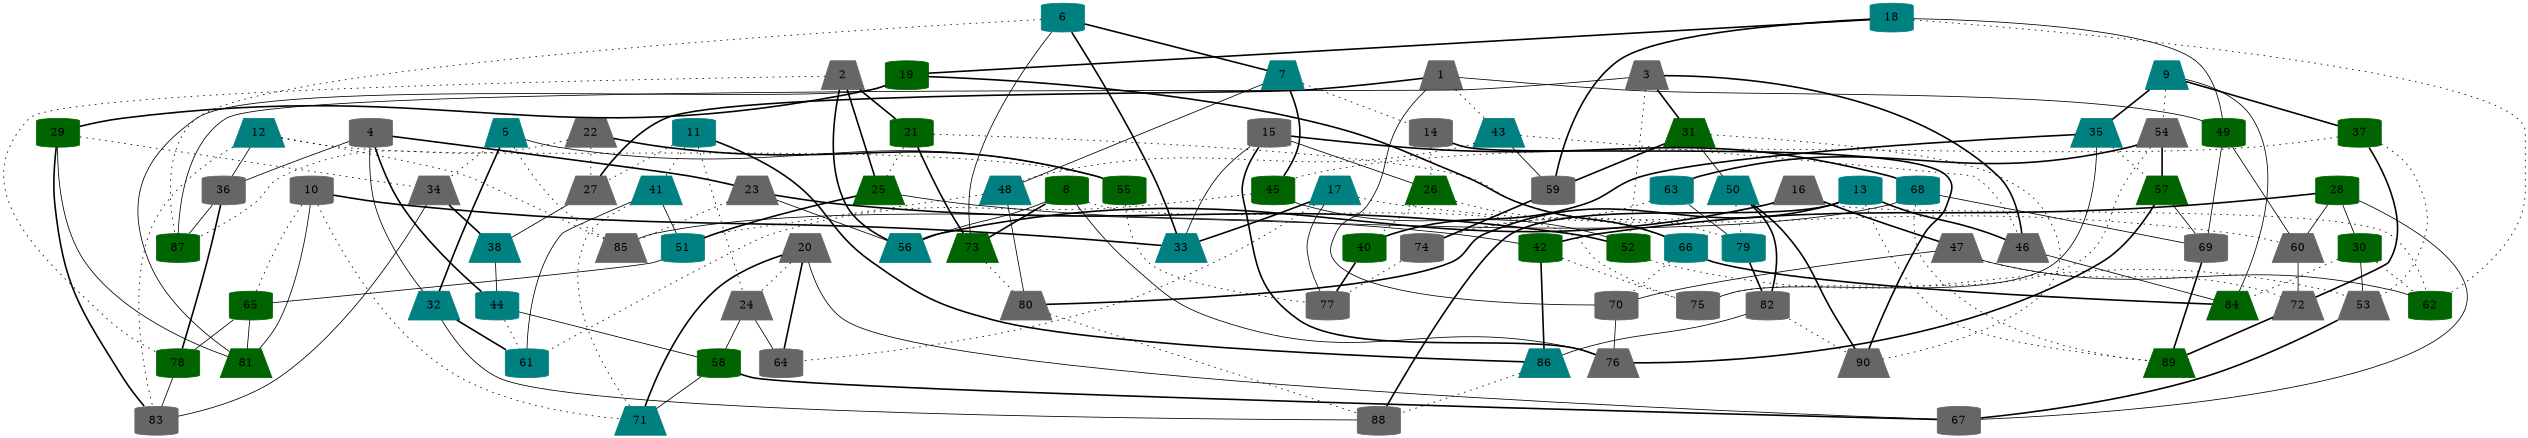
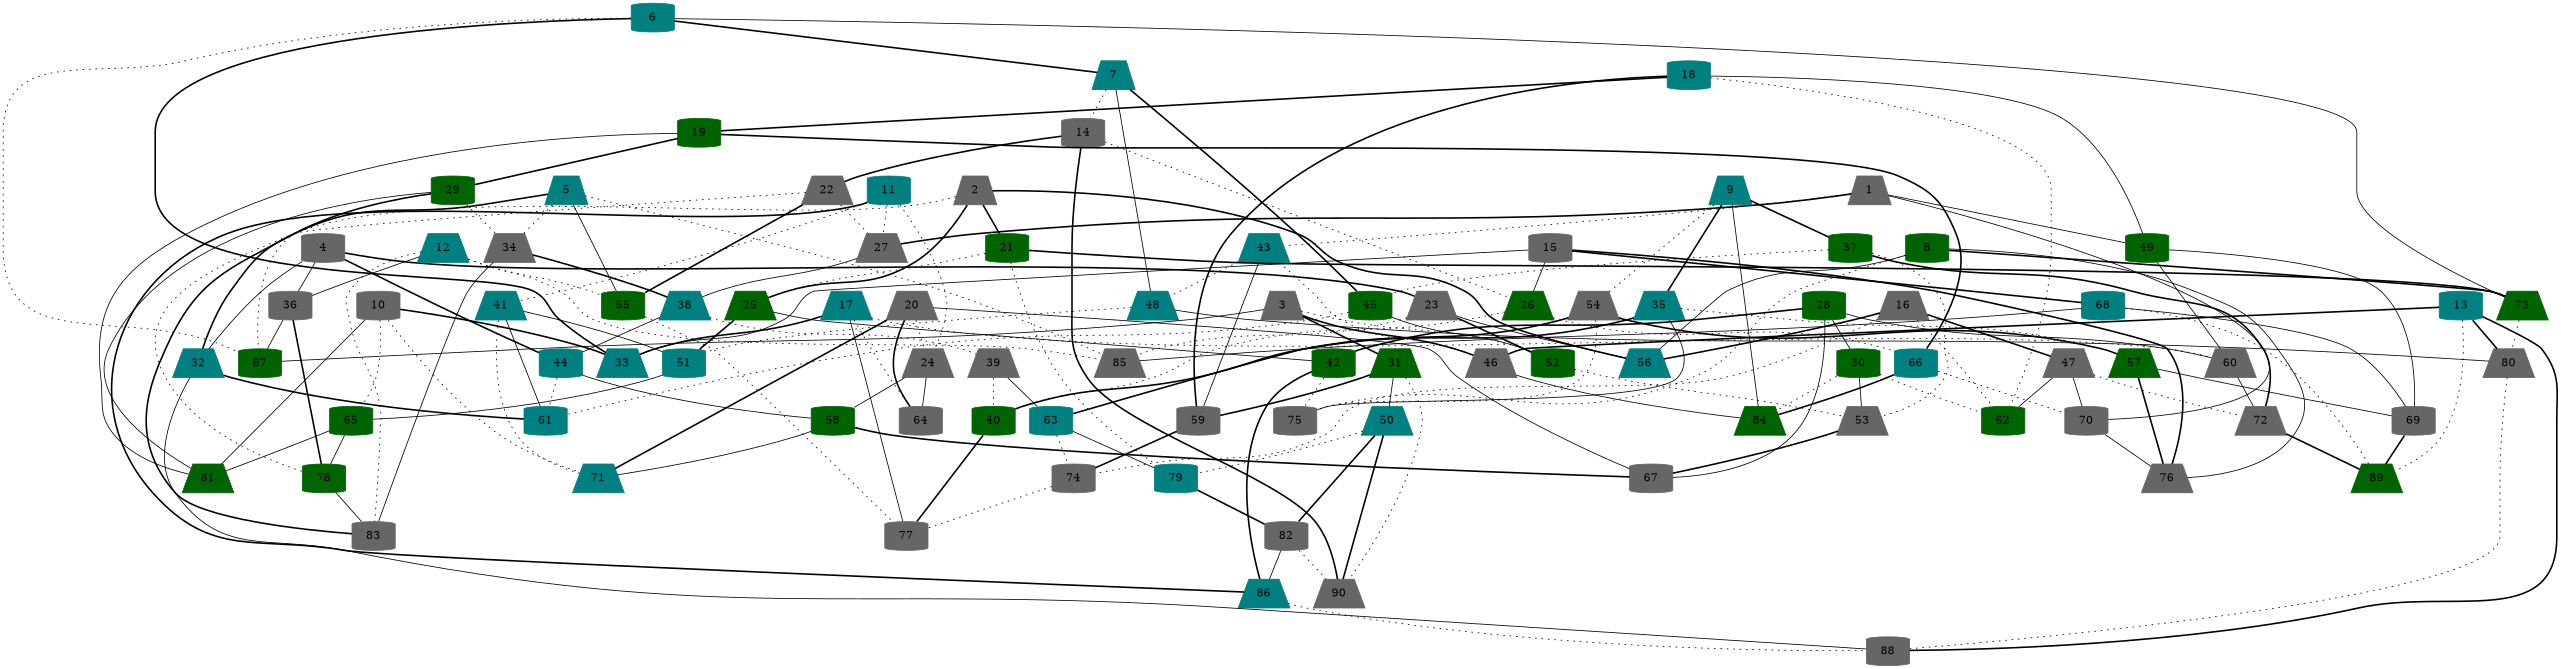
none -> (952, 154)
none -> (994, 363)
